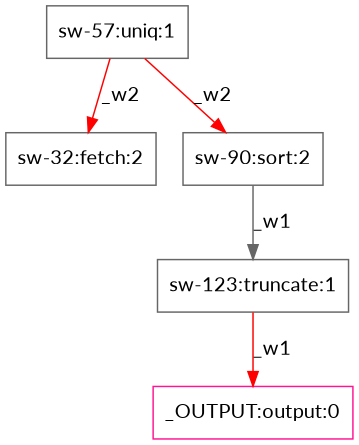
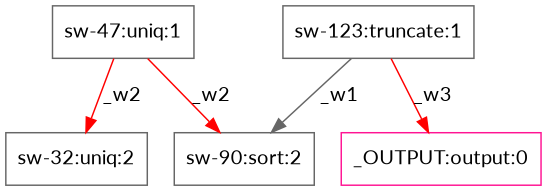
(117, 32) -> (123, 32)
(81, 159) -> (77, 159)
(253, 215) -> (317, 90)
(273, 349) -> (433, 96)
